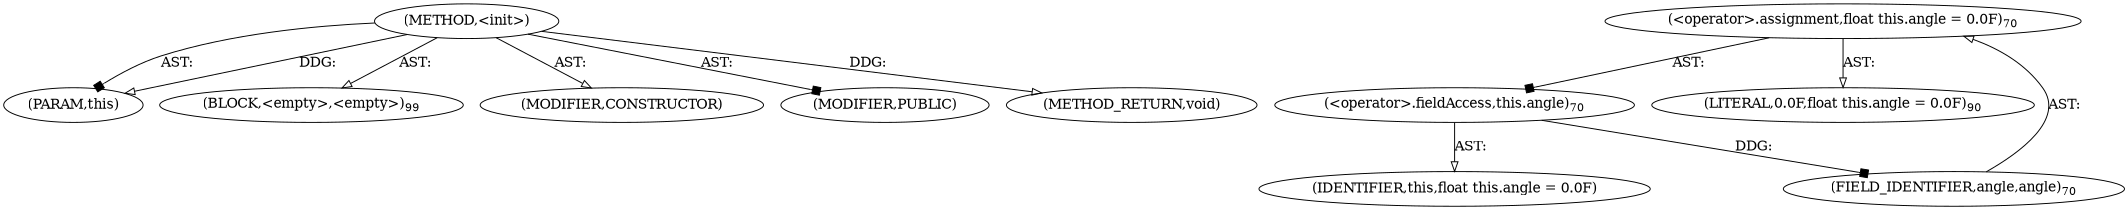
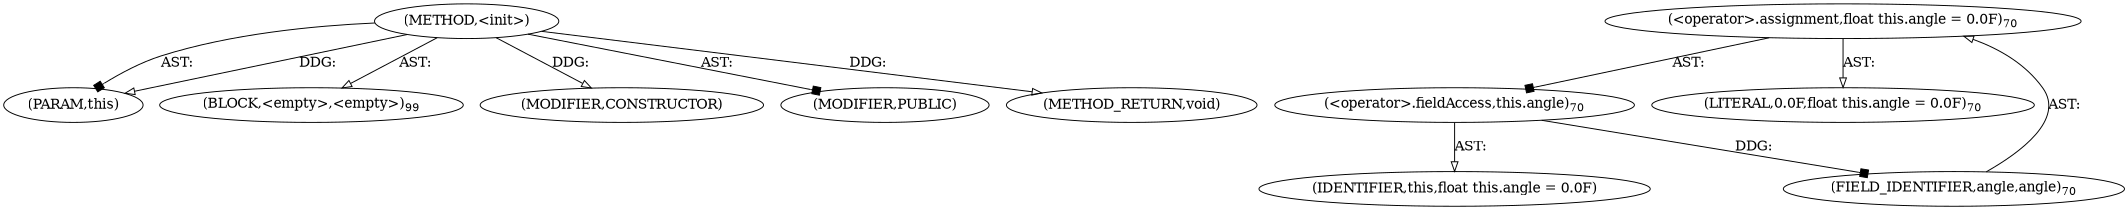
(573, 63) -> (573, 63)
(1975, 104) -> (1975, 104)
